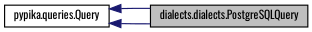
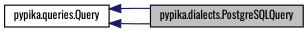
(229, 16) -> (227, 16)
